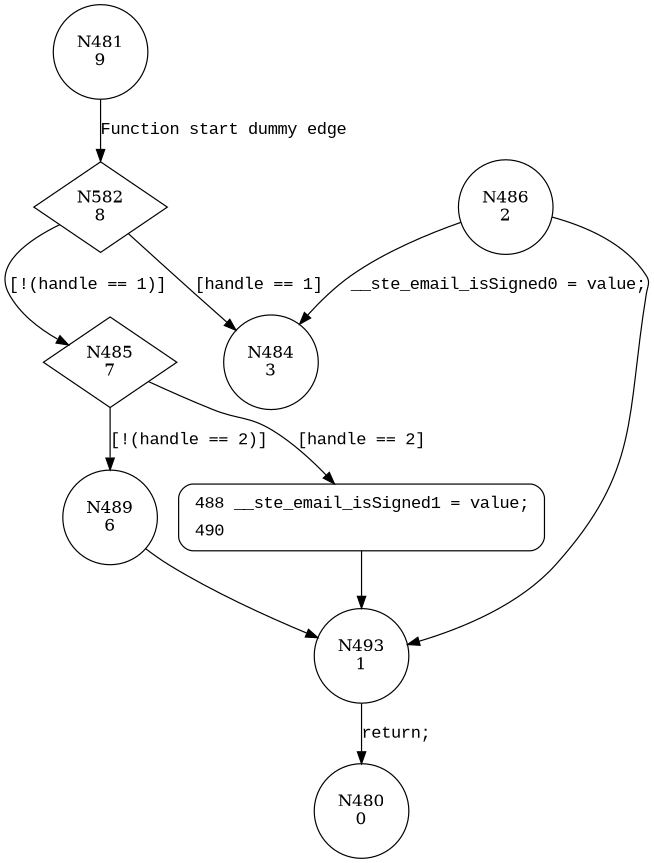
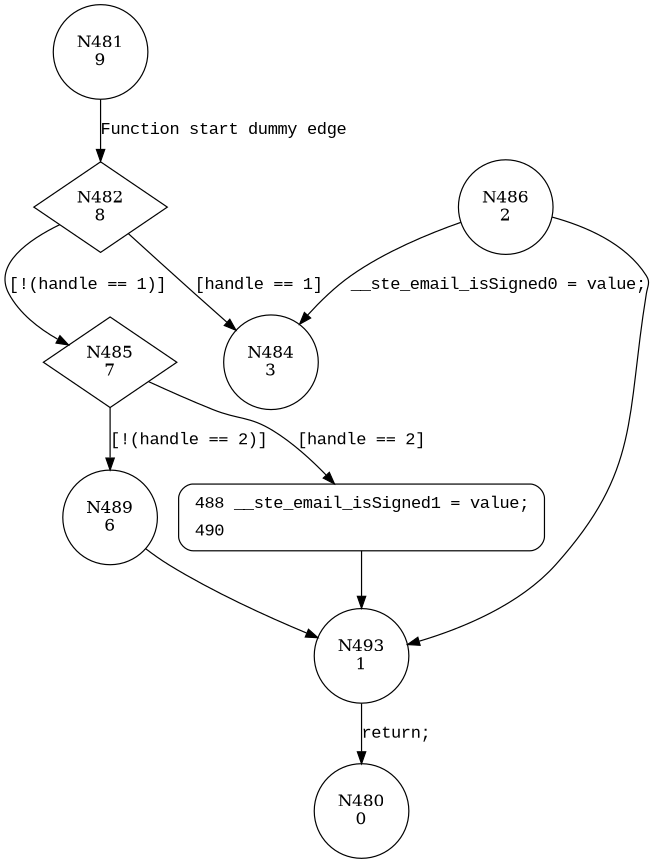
(101, 207) -> (101, 207)
